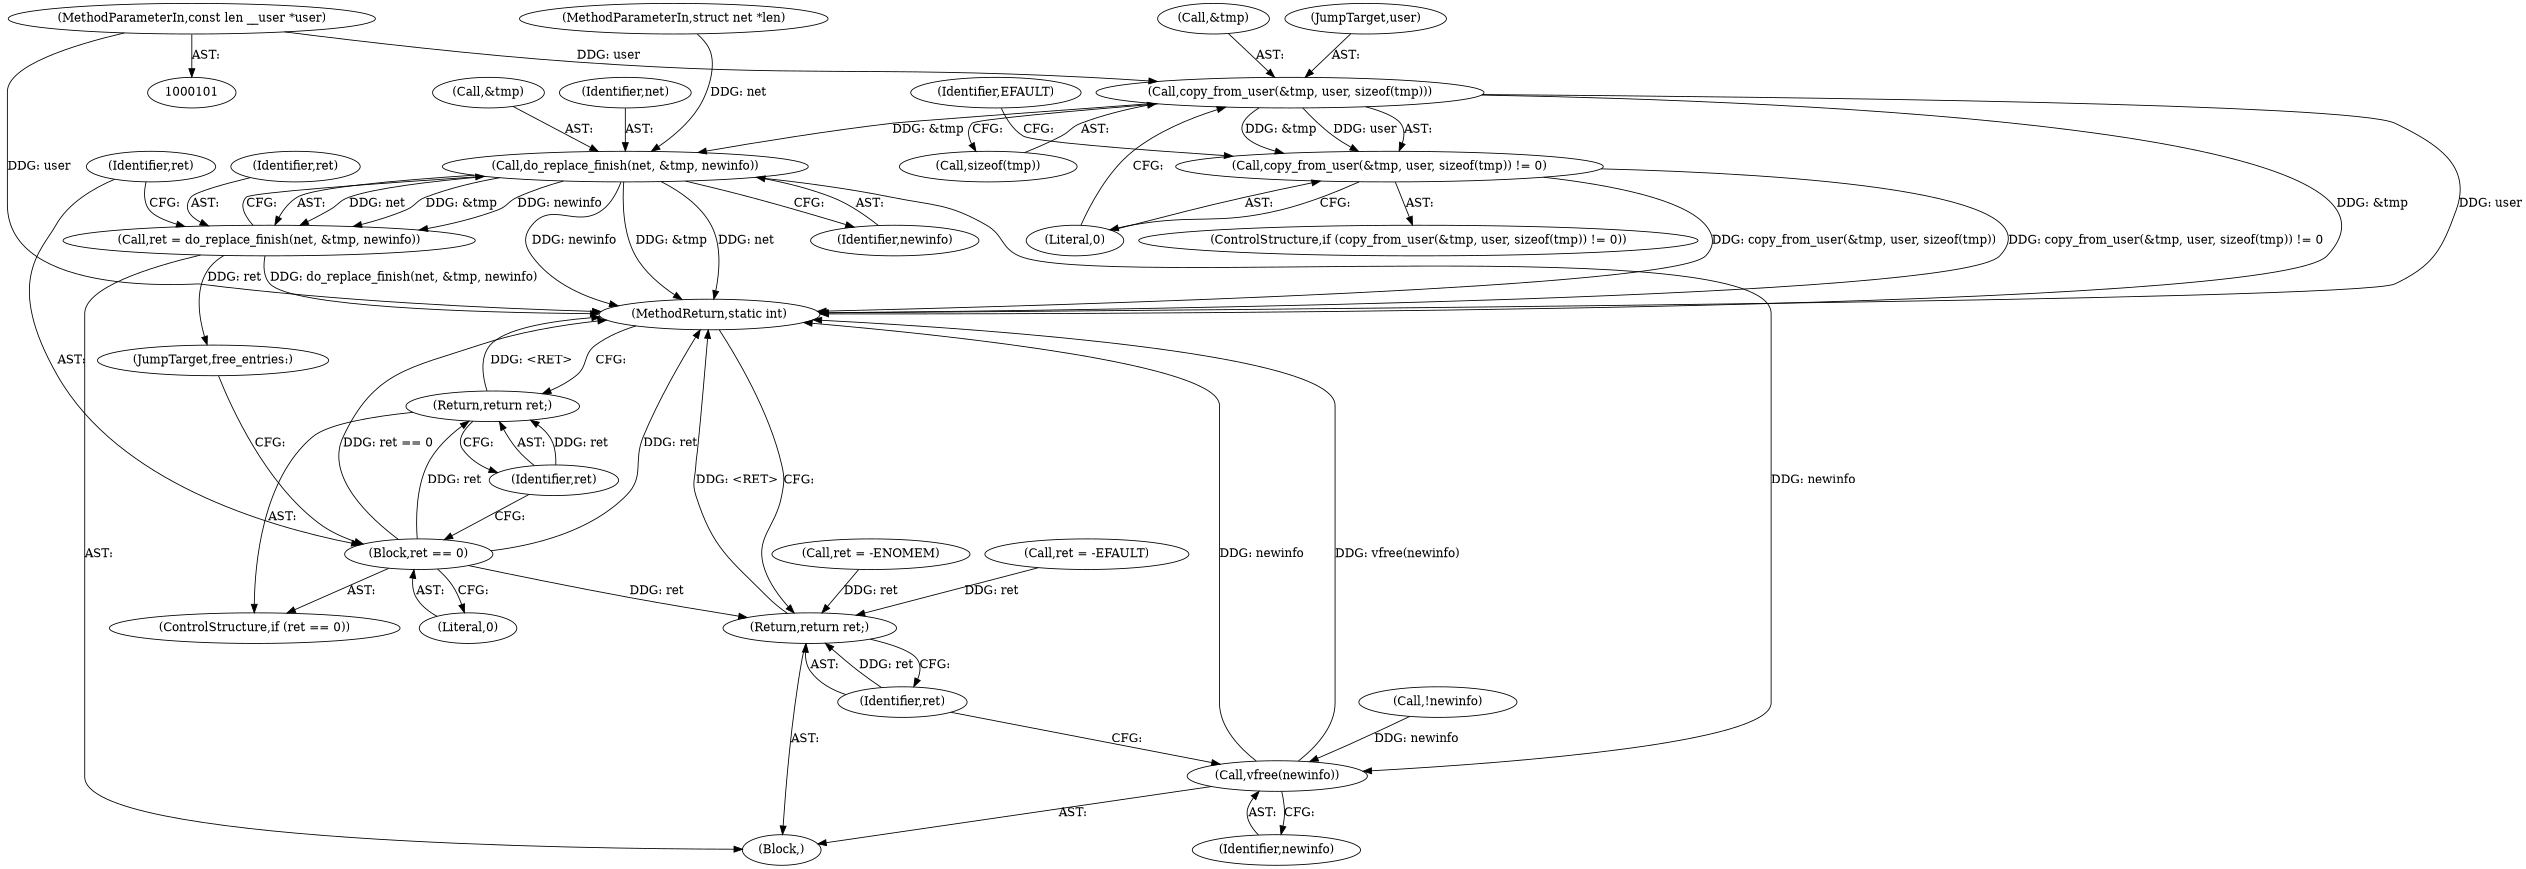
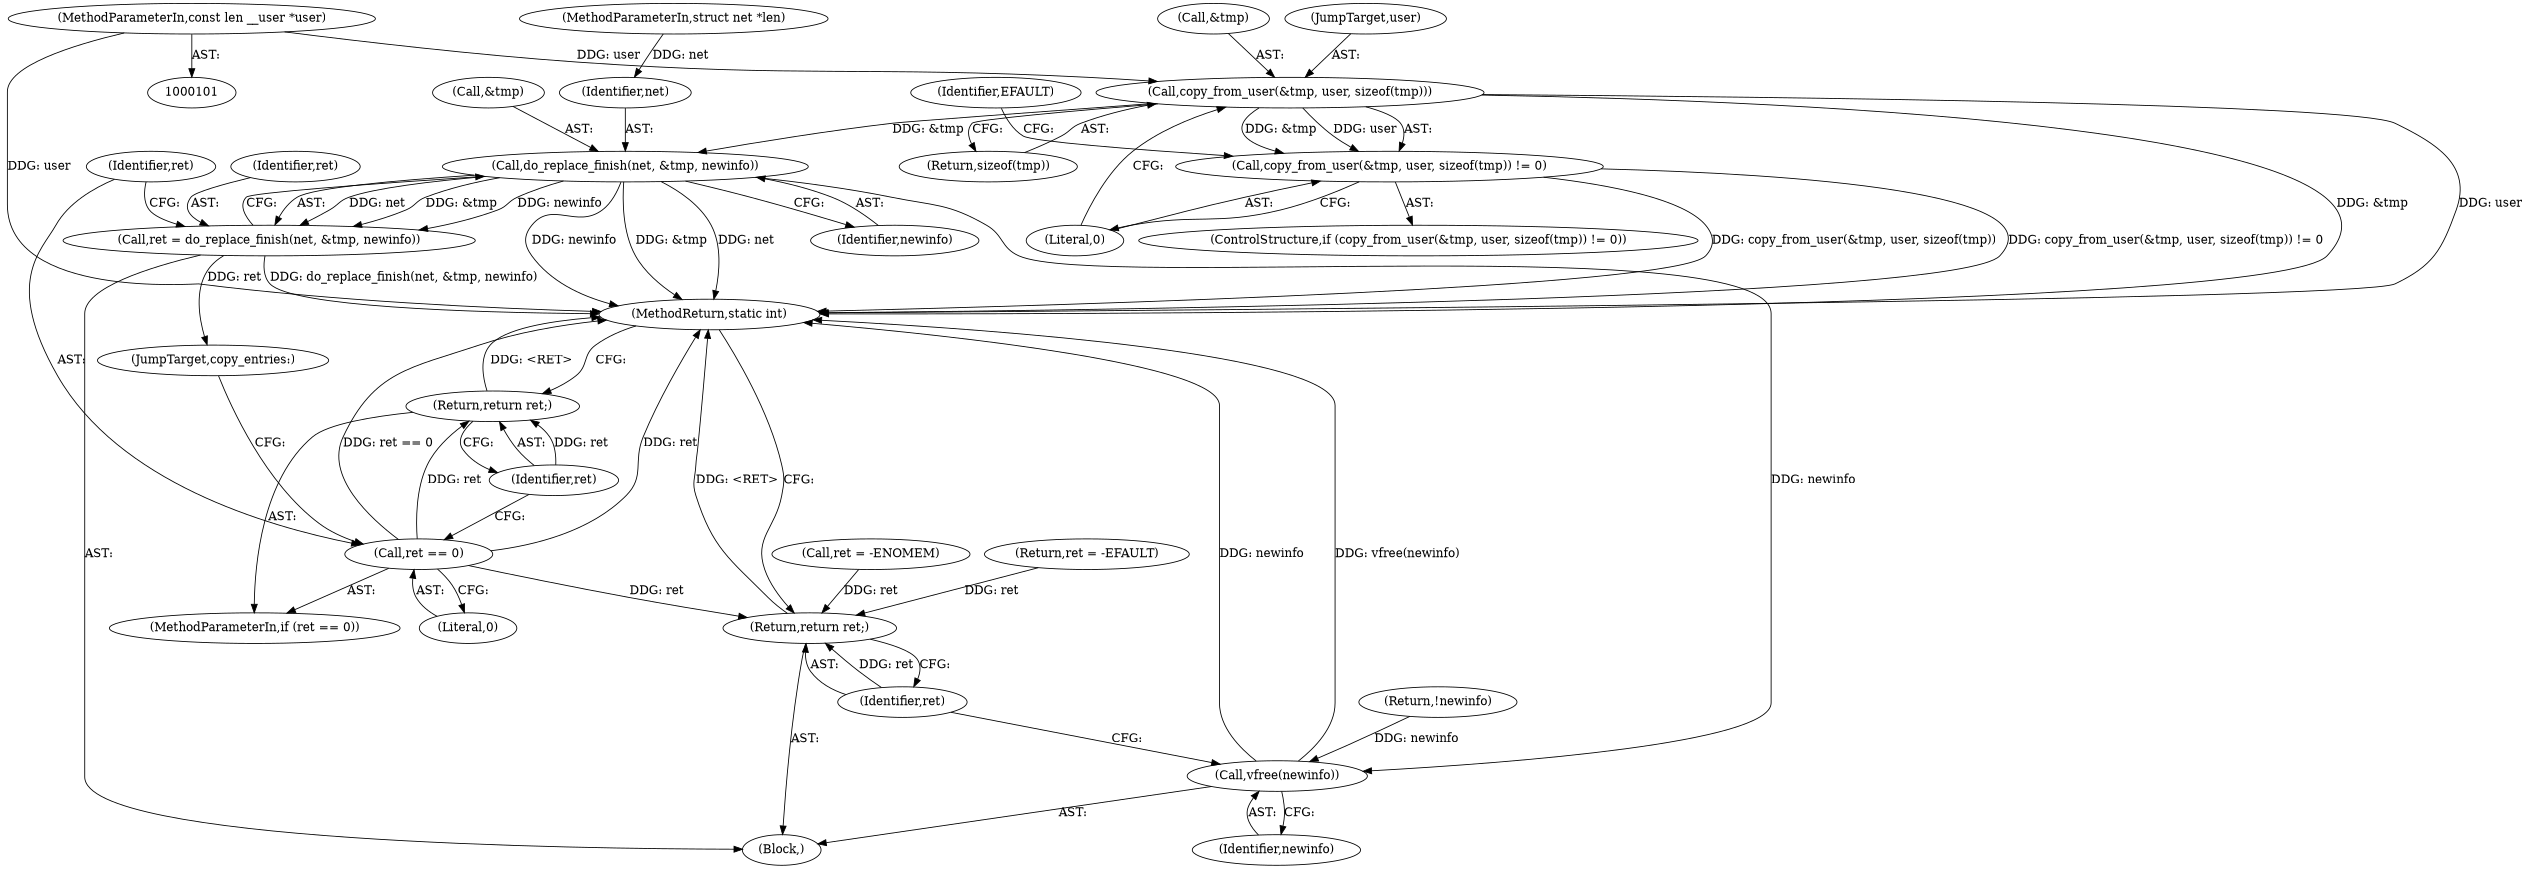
(704, 97) -> (651, 52)
(988, 167) -> (988, 167)
(213, 360) -> (213, 360)
(419, 554) -> (419, 554)
(1087, 554) -> (1087, 554)
(255, 628) -> (255, 628)
(1438, 702) -> (1438, 702)
